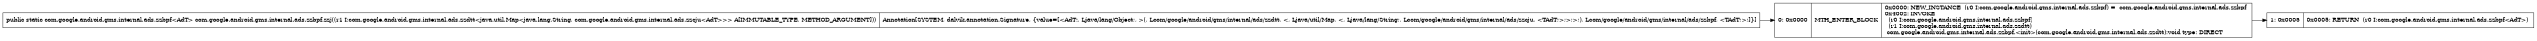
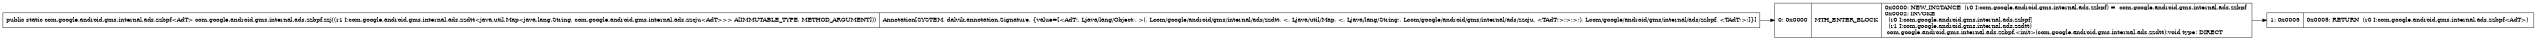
(1912, 14) -> (1912, 14)
